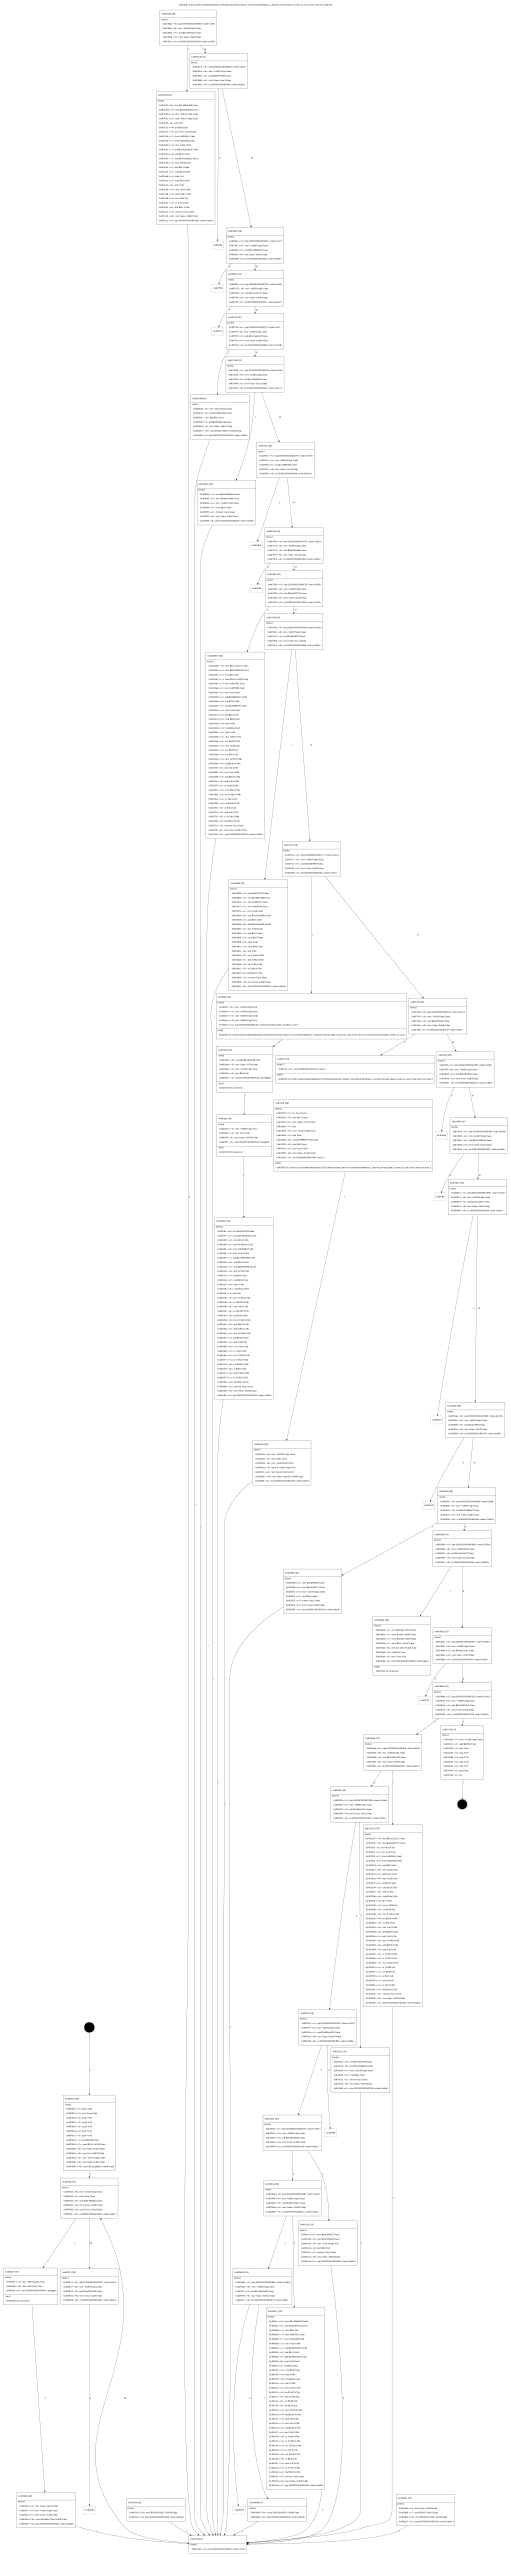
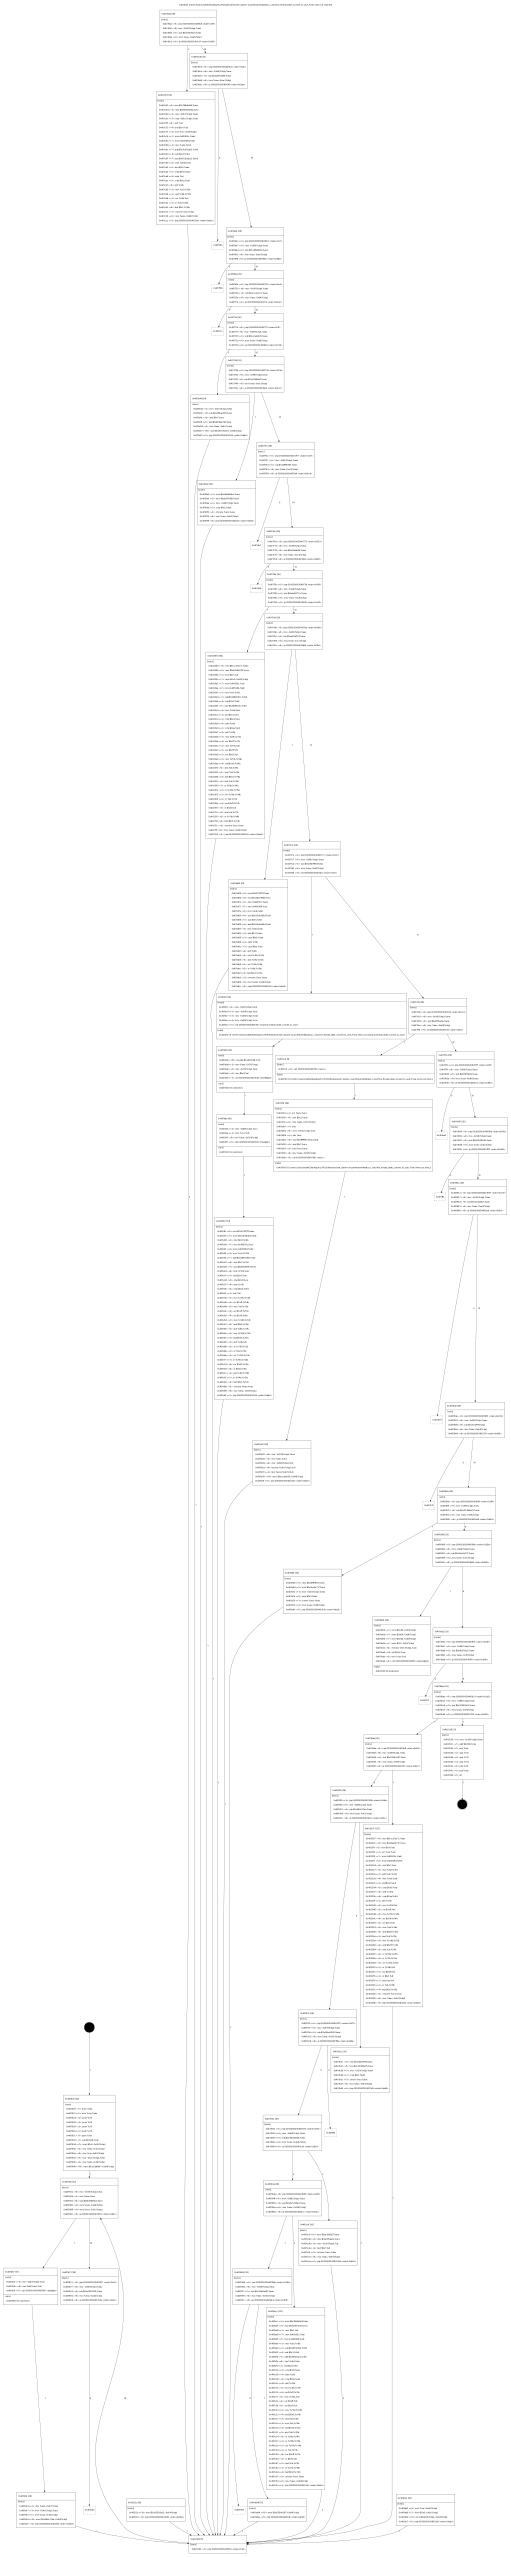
none -> (354, 1091)
